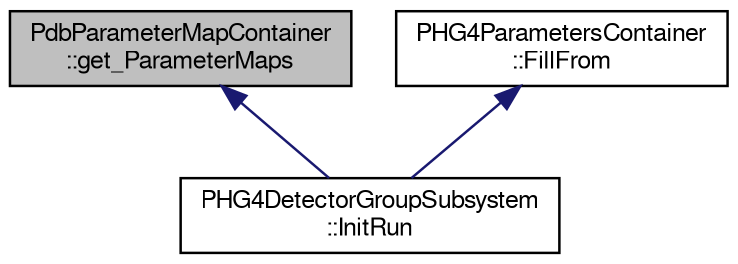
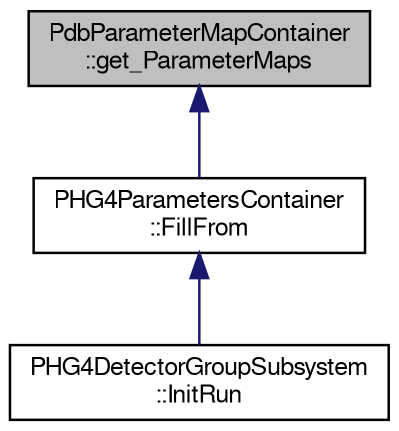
(285, 140) -> (199, 145)
